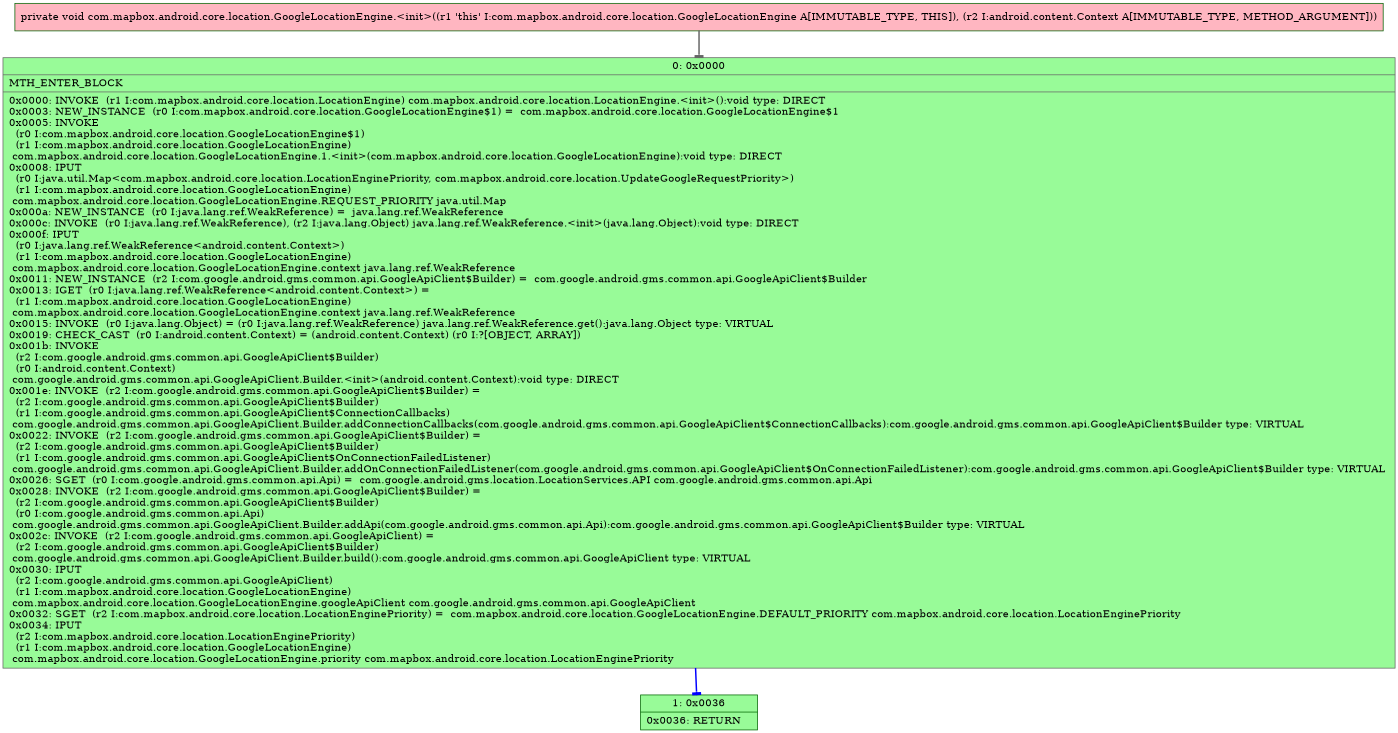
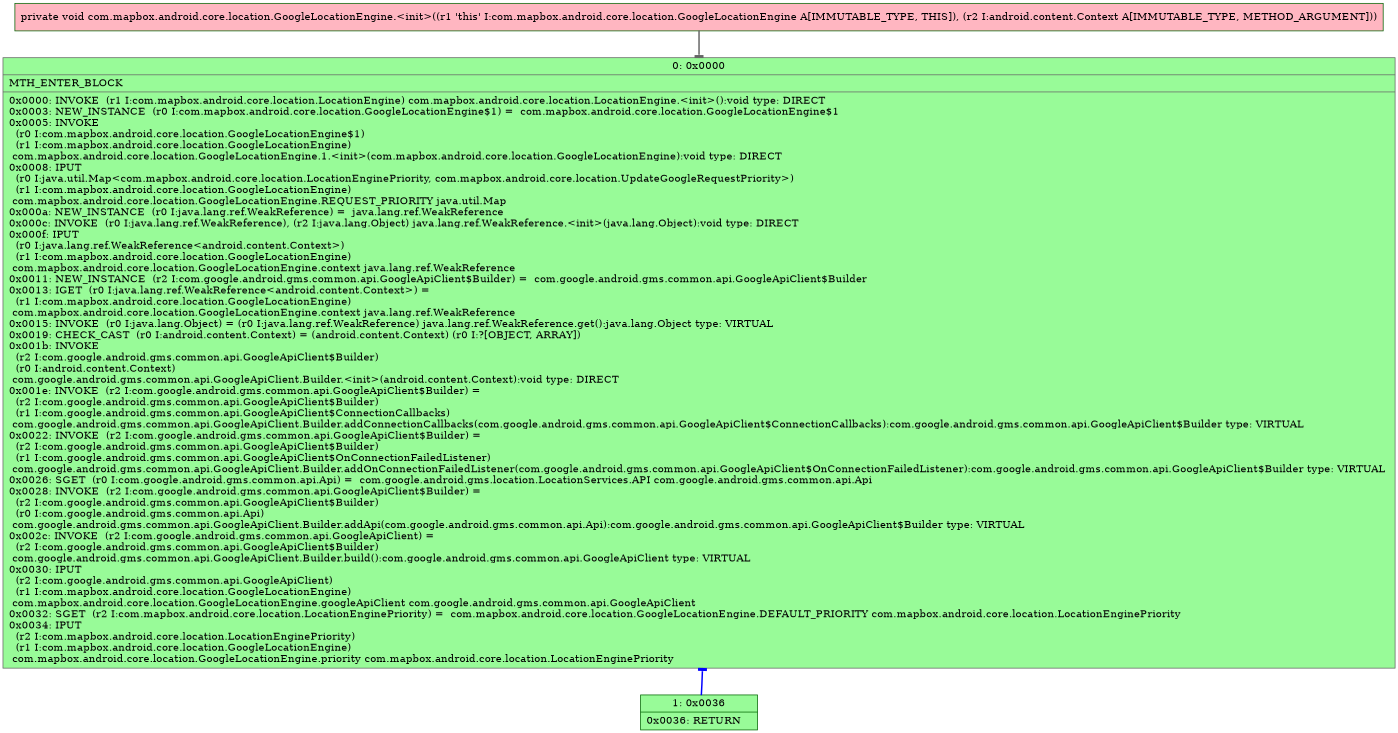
(696, 680) -> (702, 683)
